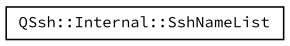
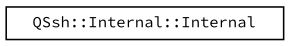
(145, 23) -> (145, 23)
